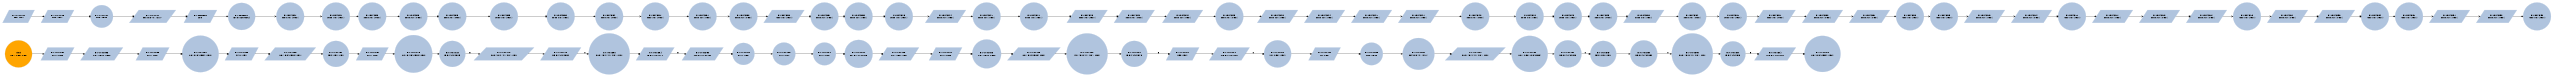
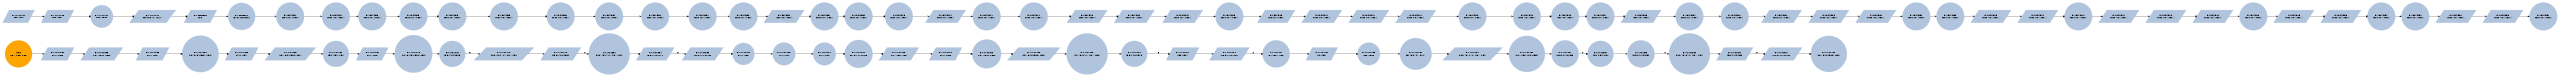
(1278, 16) -> (1276, 16)
(1733, 54) -> (1735, 54)
